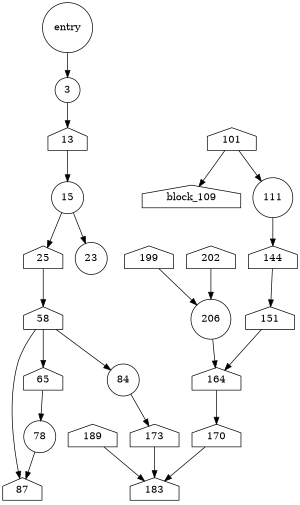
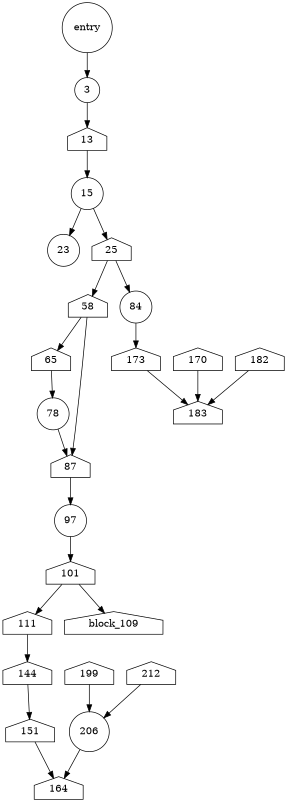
(273, 198) -> (27, 624)
(211, 258) -> (151, 674)
(81, 348) -> (121, 273)
(216, 404) -> none
(93, 437) -> (260, 360)
none -> (71, 521)
